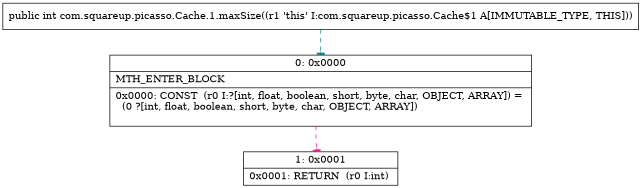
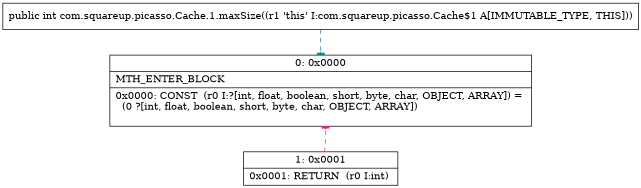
(316, 137) -> (325, 141)
